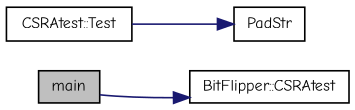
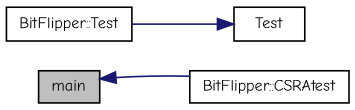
(69, 24) -> (69, 24)
(269, 24) -> (269, 24)
(136, 97) -> (153, 76)
